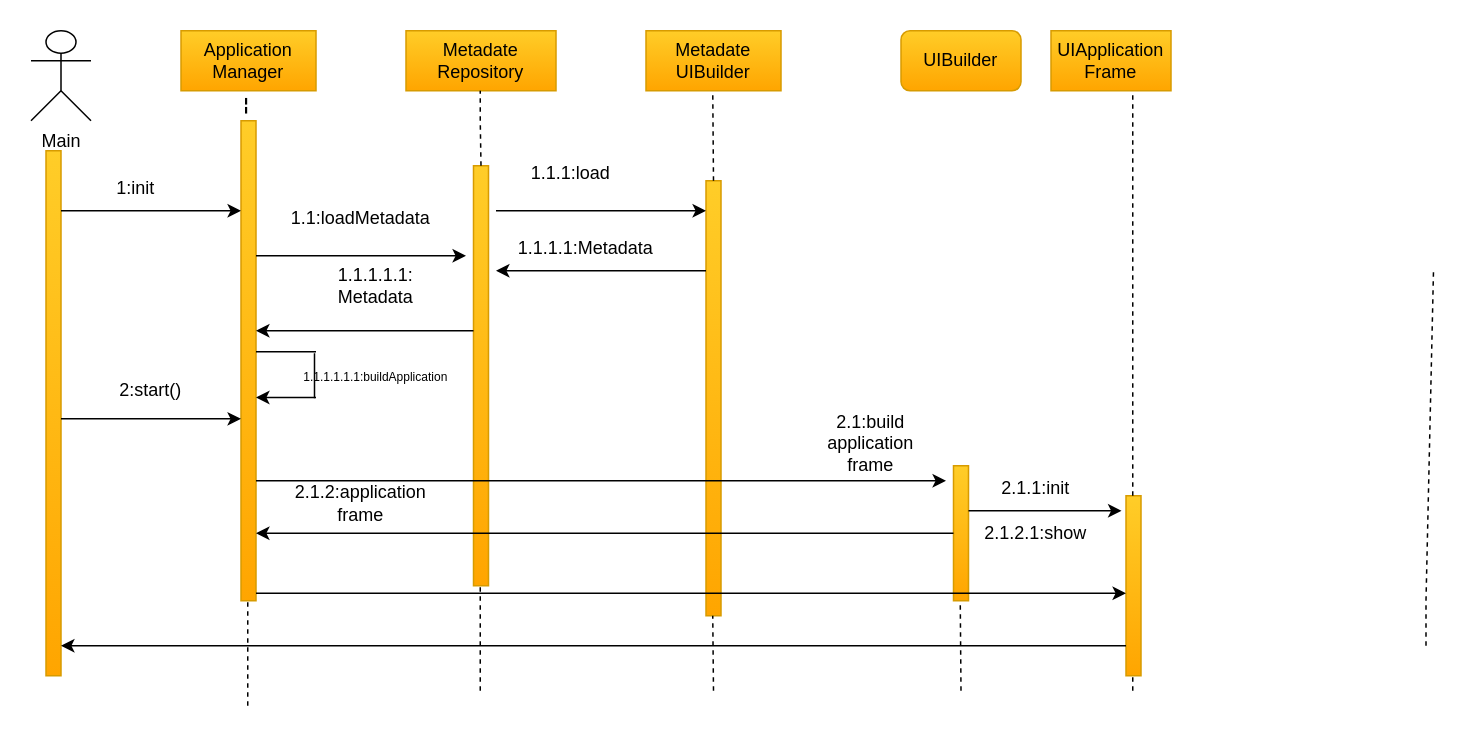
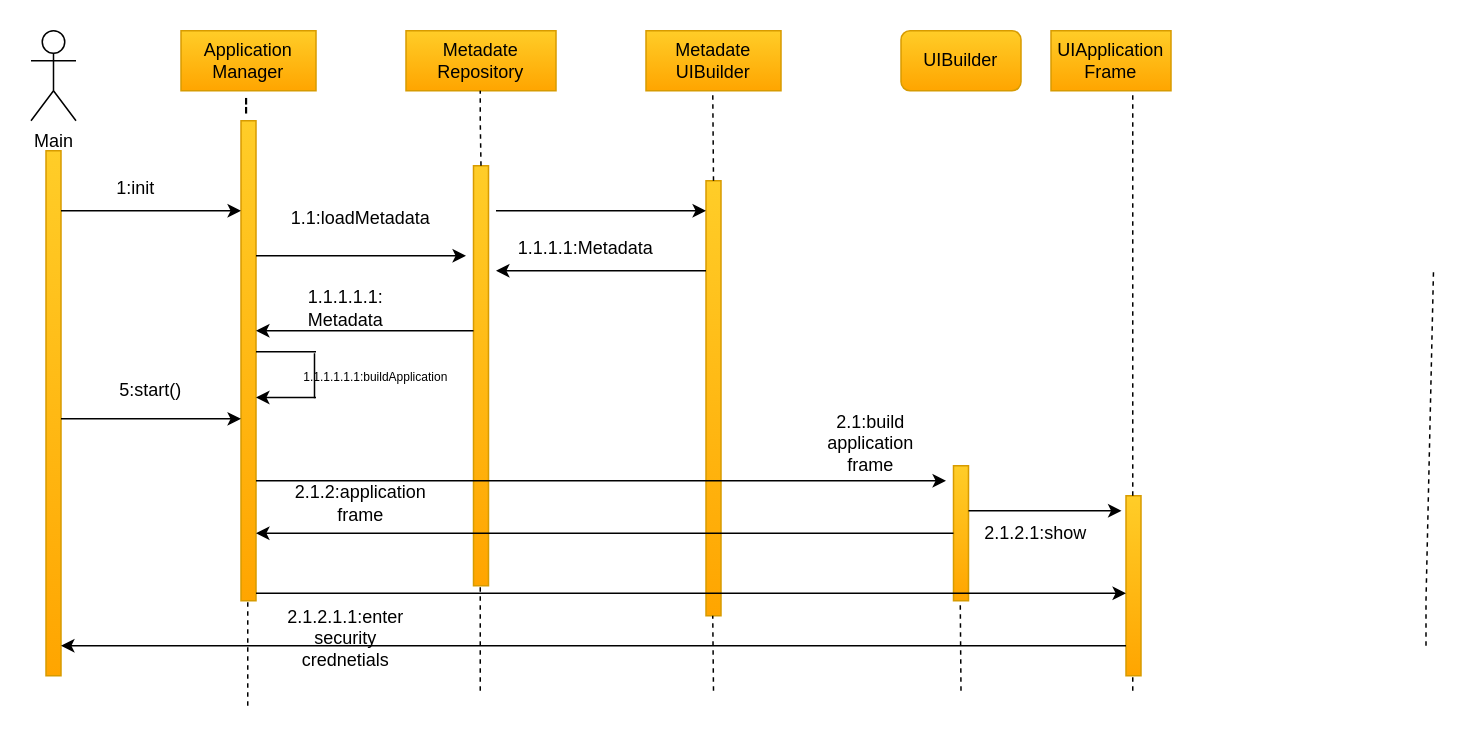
(61, 76) -> (53, 76)
(571, 173) -> none
(376, 286) -> (346, 308)
(151, 391) -> (151, 391)
(1036, 488) -> none
none -> (346, 638)
